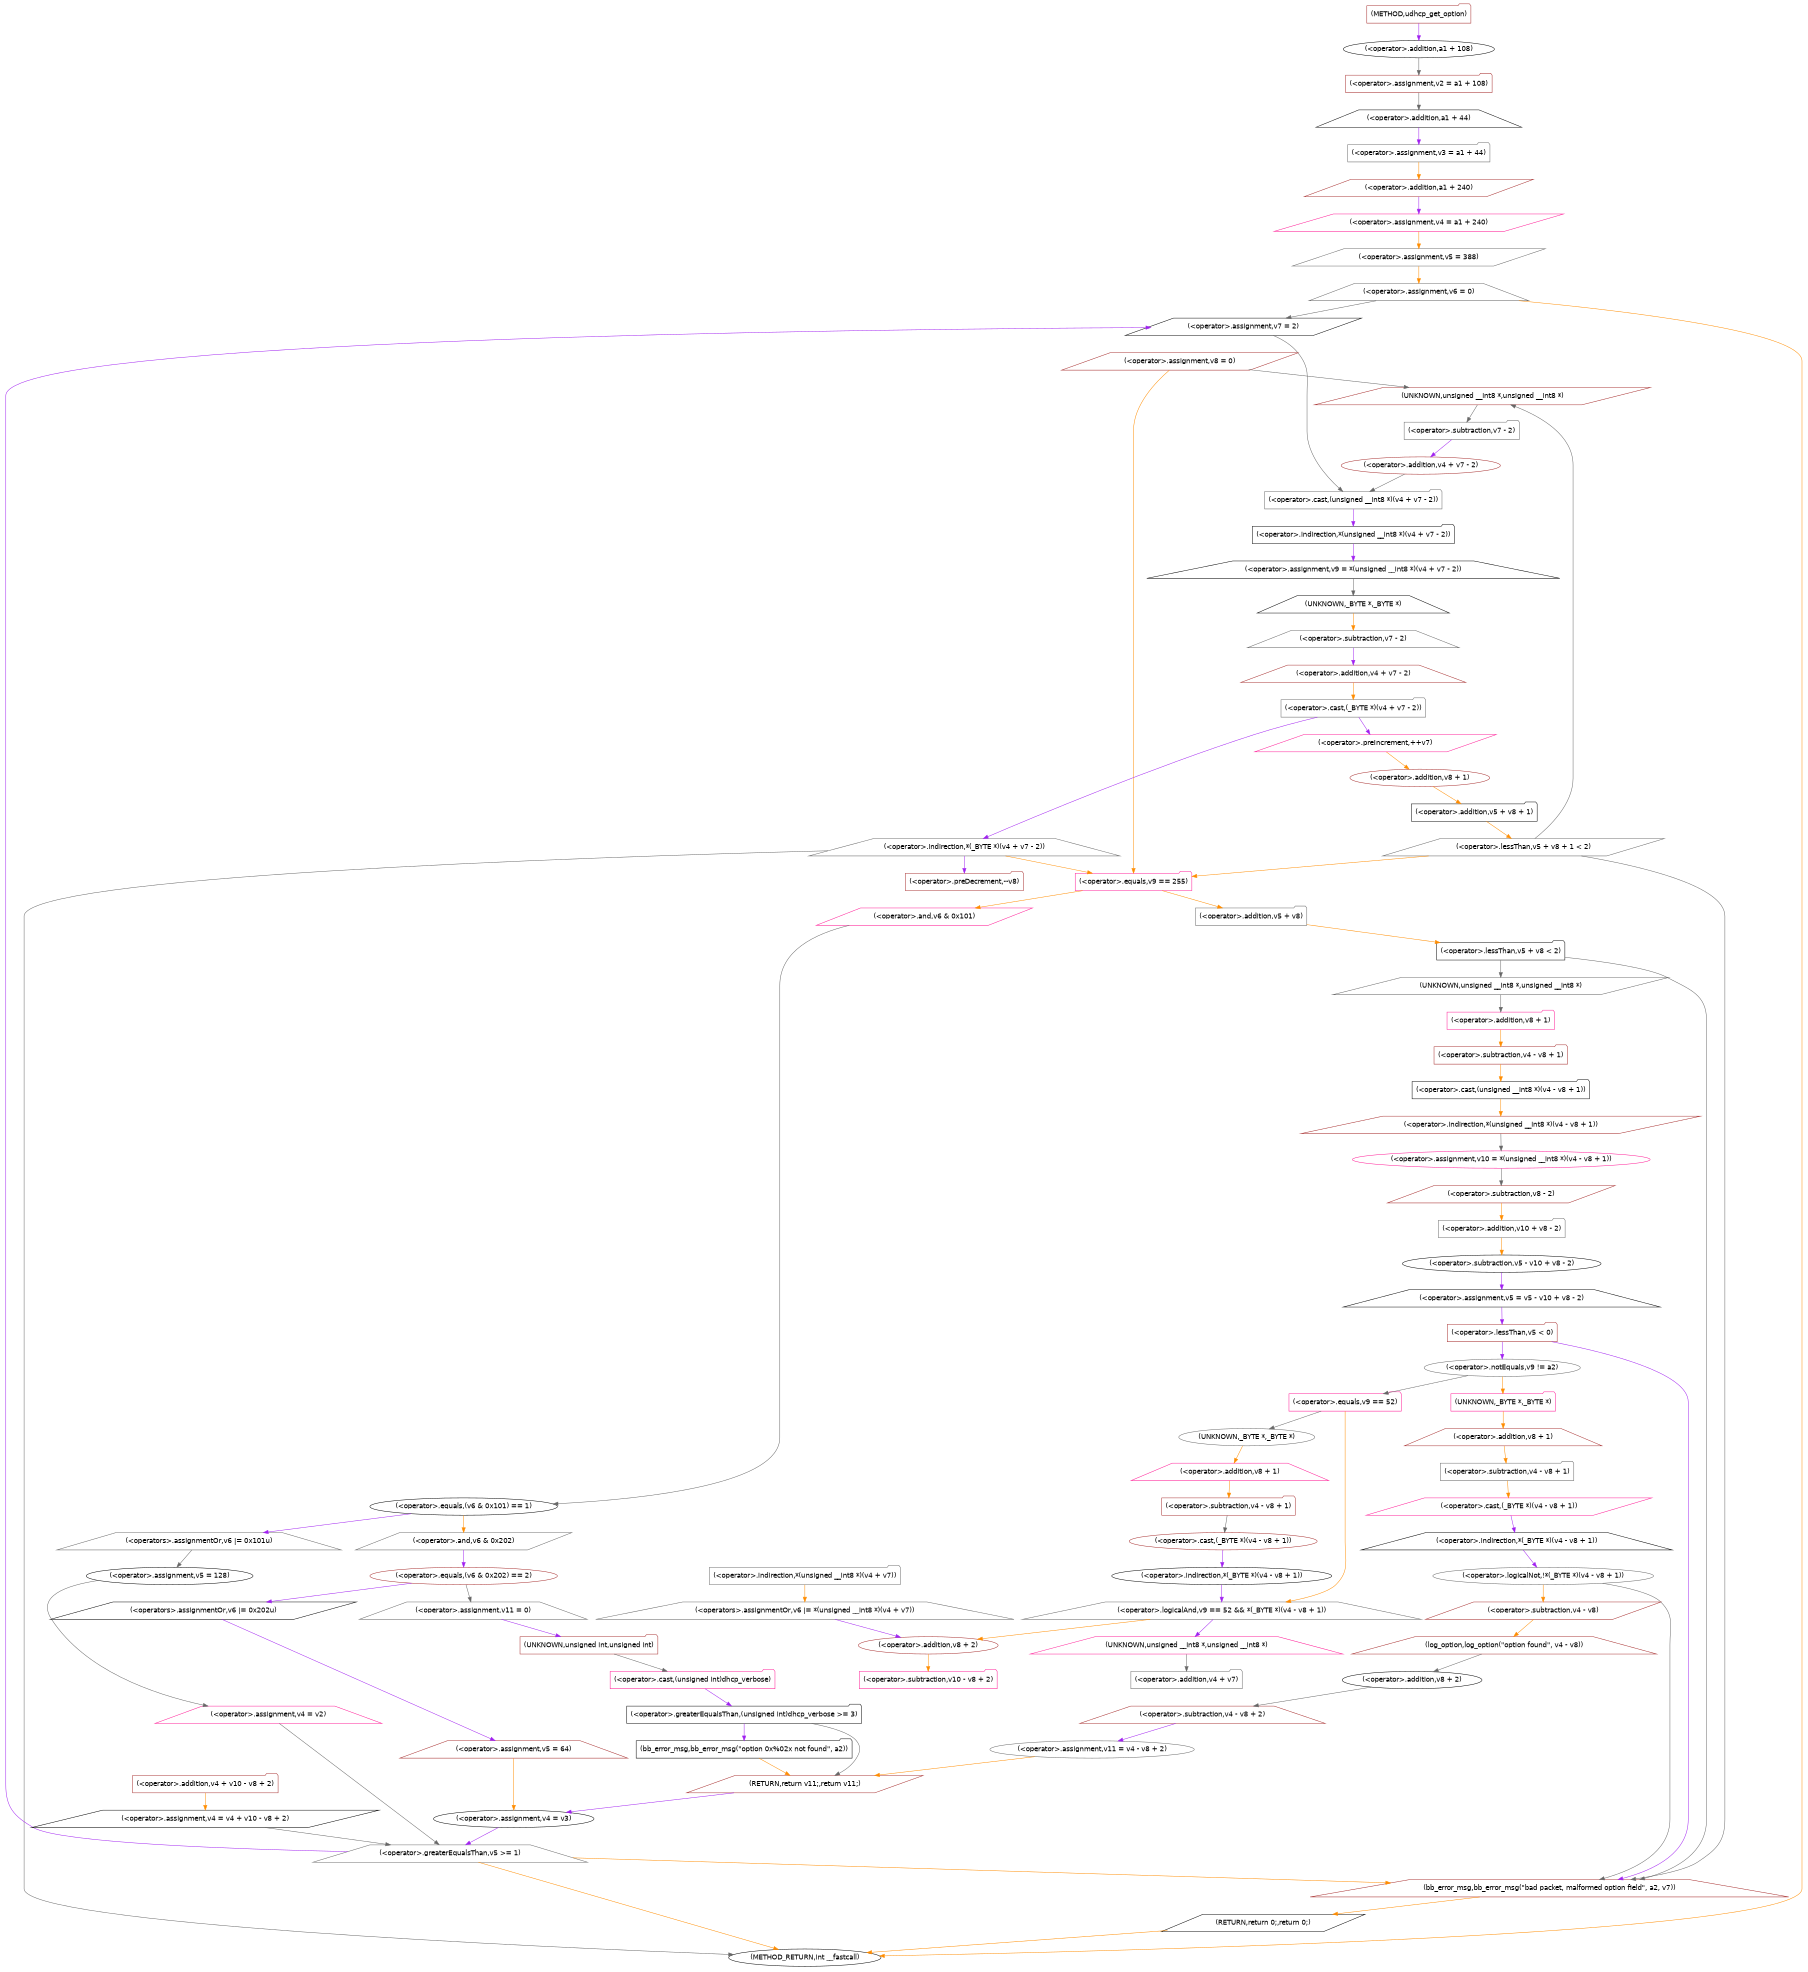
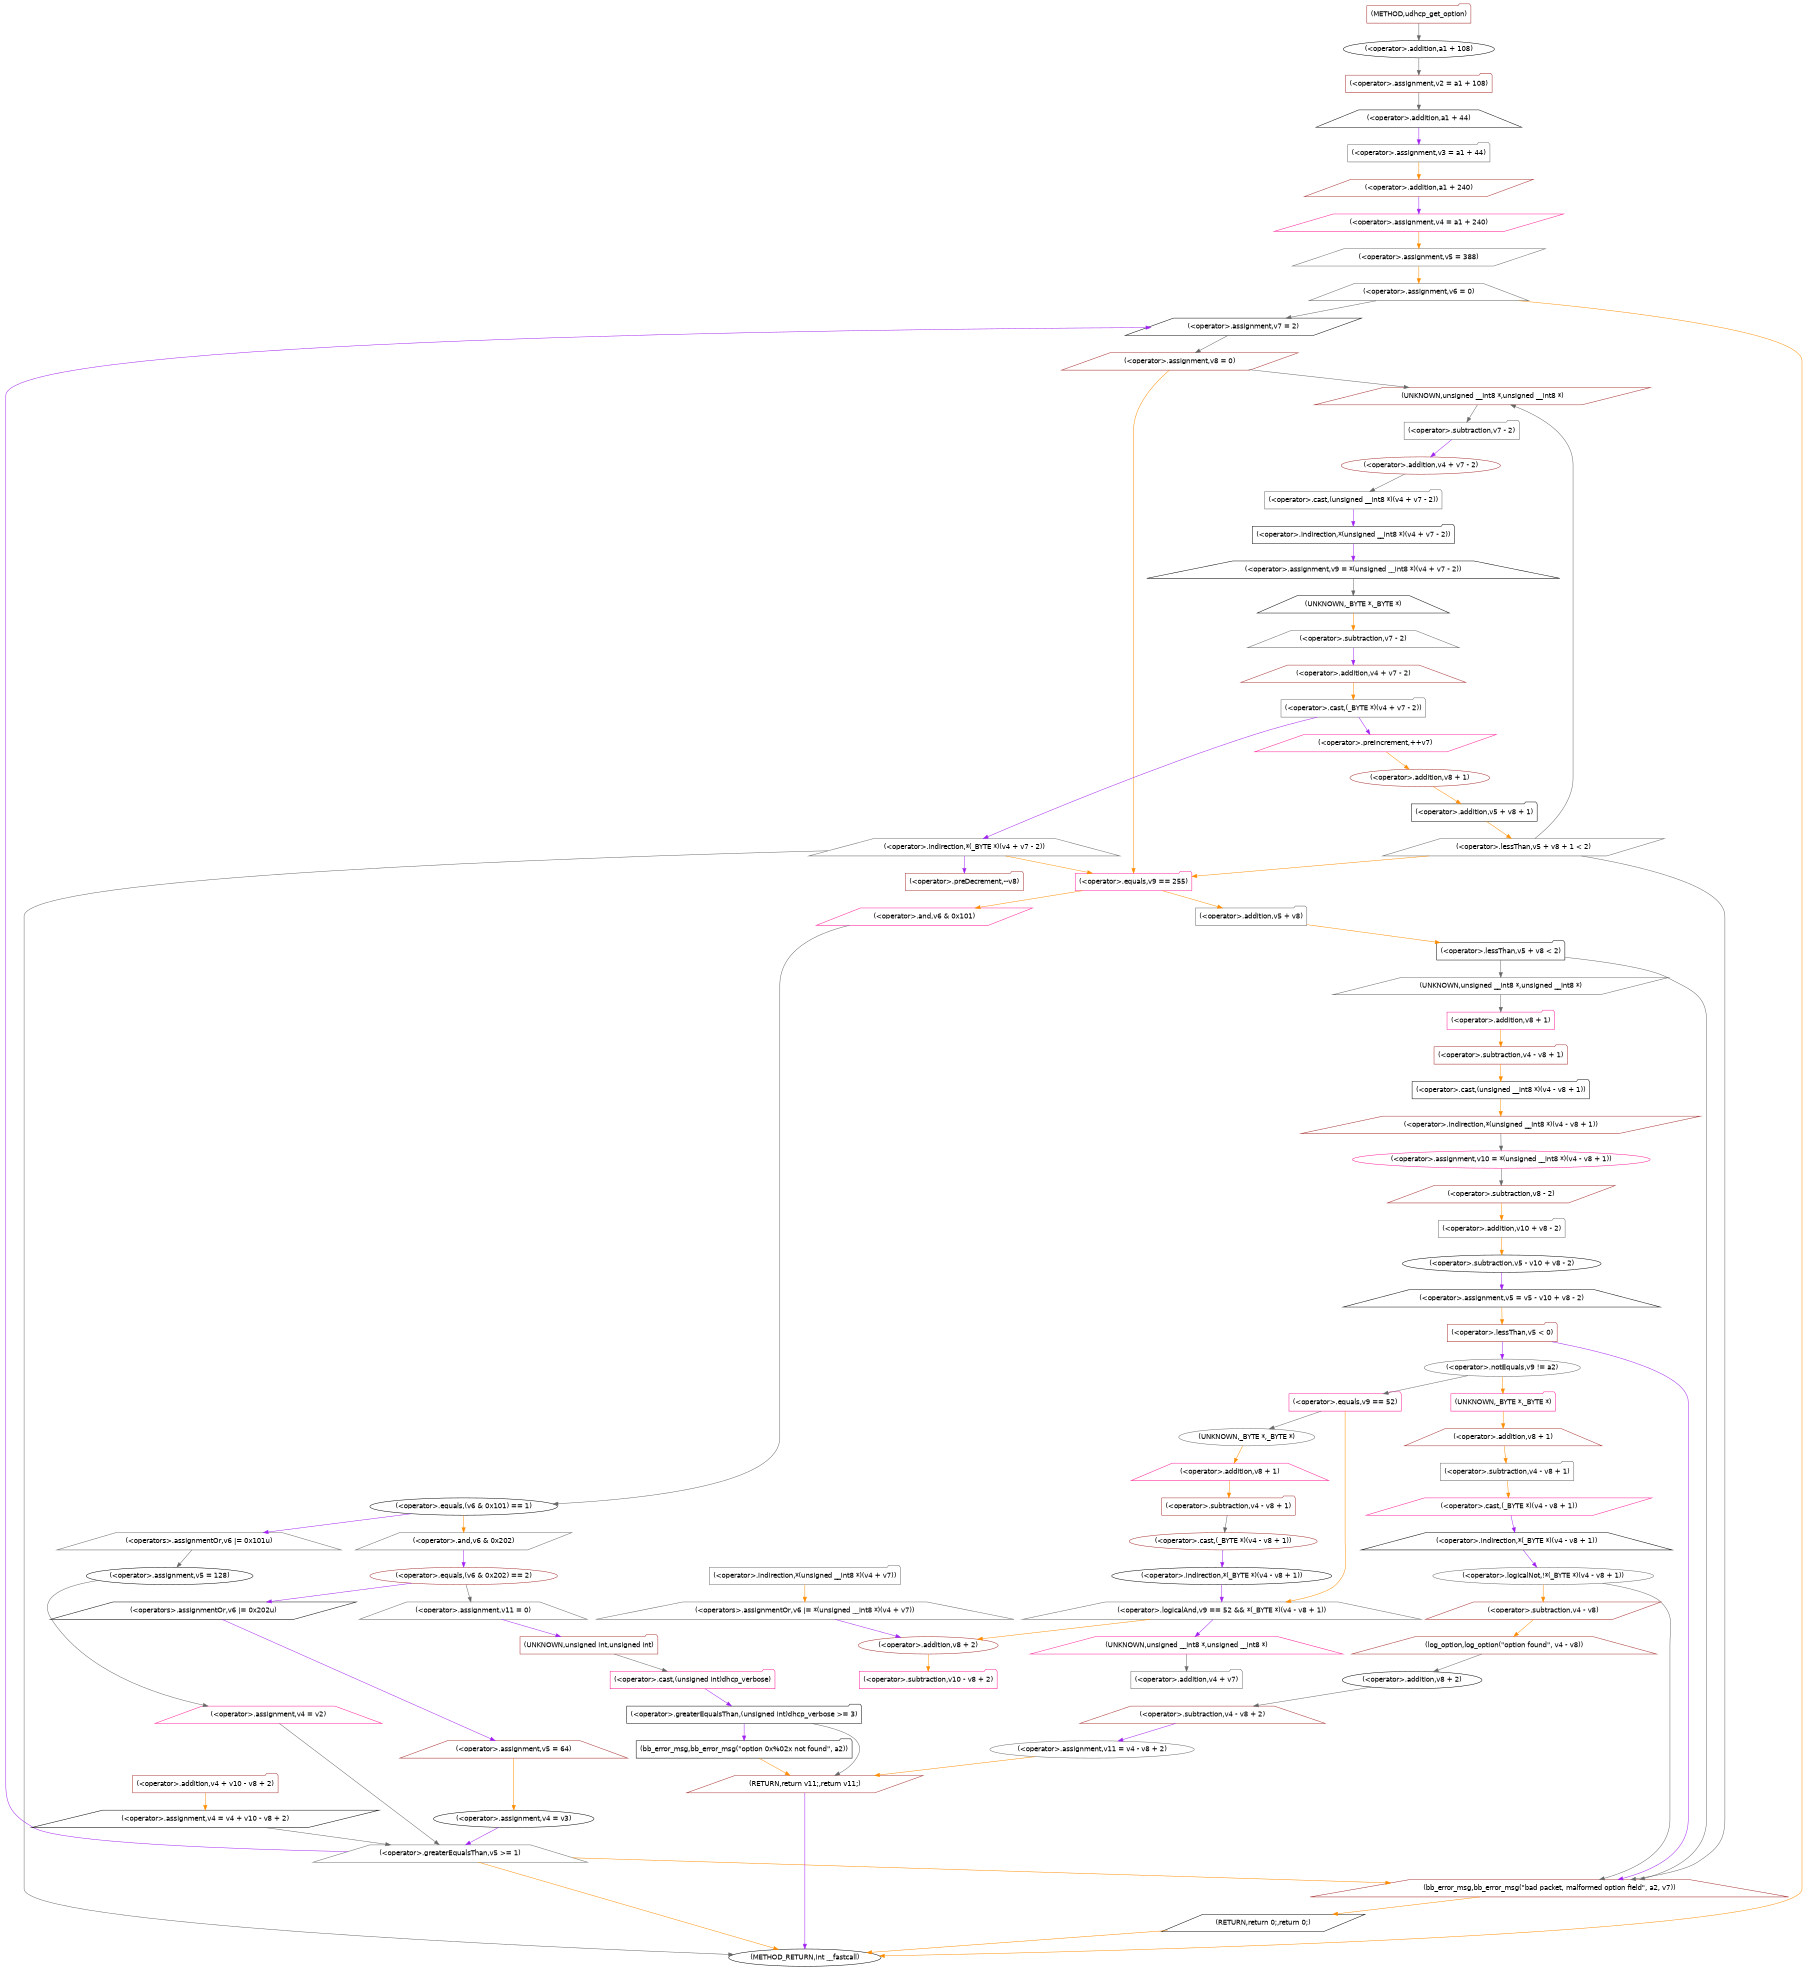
(1419, 29) -> (1419, 29)
(1307, 409) -> (1214, 343)
(1502, 1313) -> (1502, 1313)
(653, 1802) -> (805, 1868)
